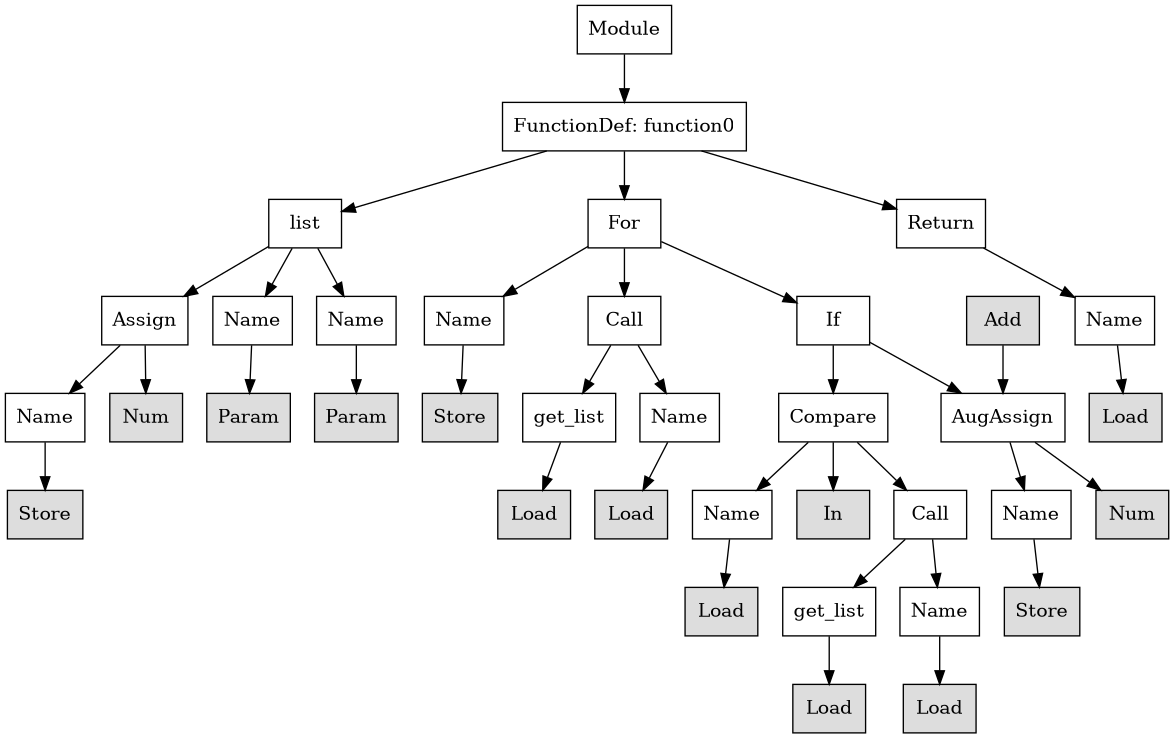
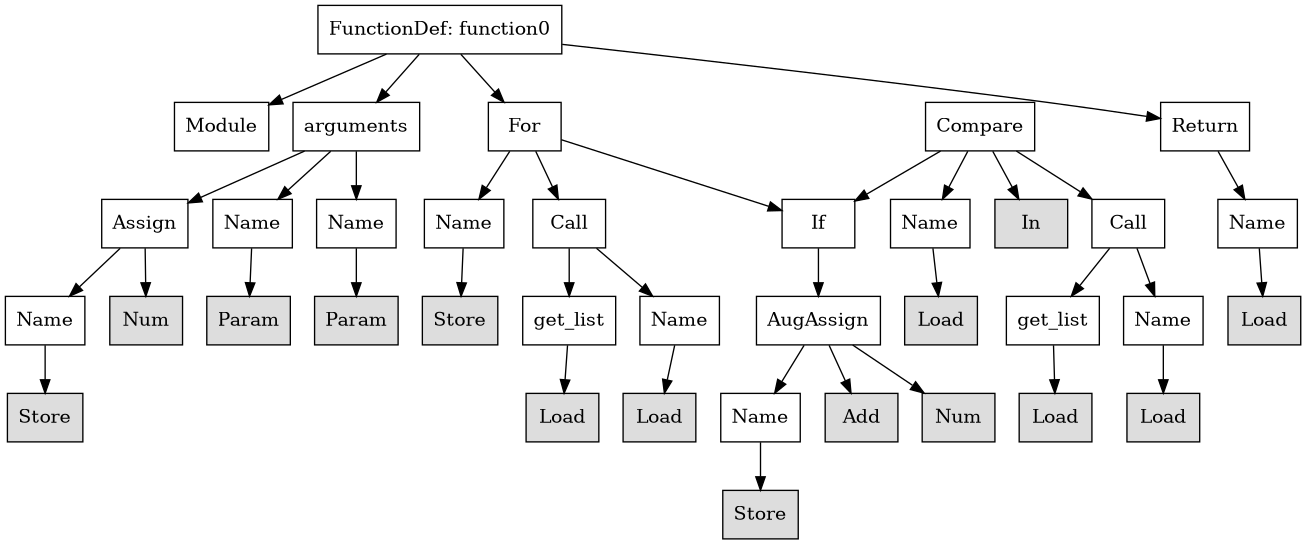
(624, 72) -> (334, 77)
(305, 224) -> (356, 127)
(833, 363) -> (904, 173)
(1003, 363) -> (837, 363)
